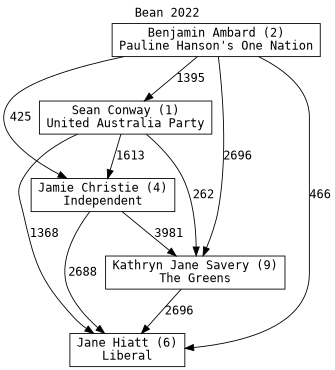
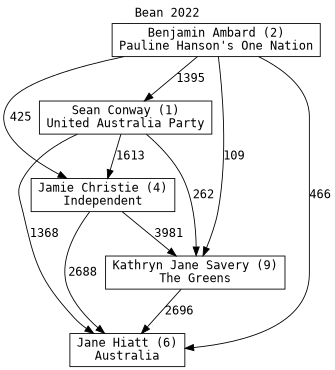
(238, 156) -> (234, 156)
(127, 350) -> (127, 350)
